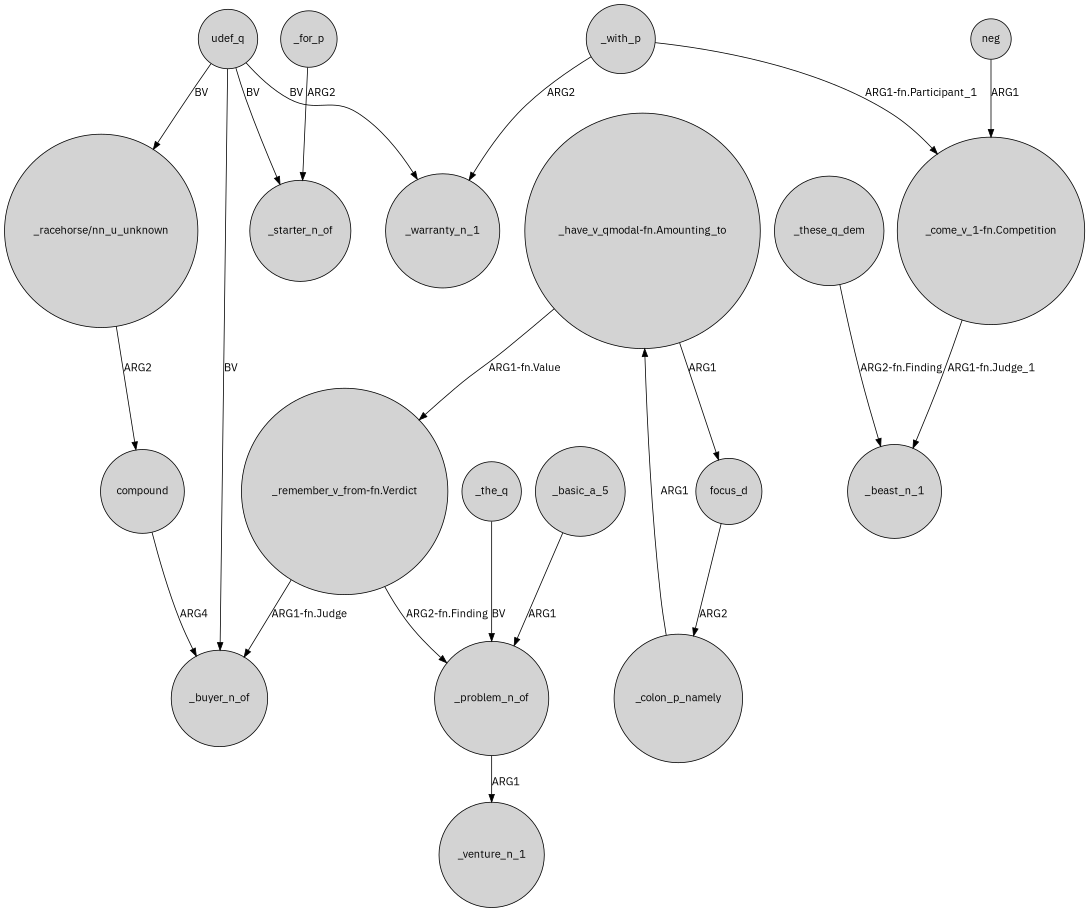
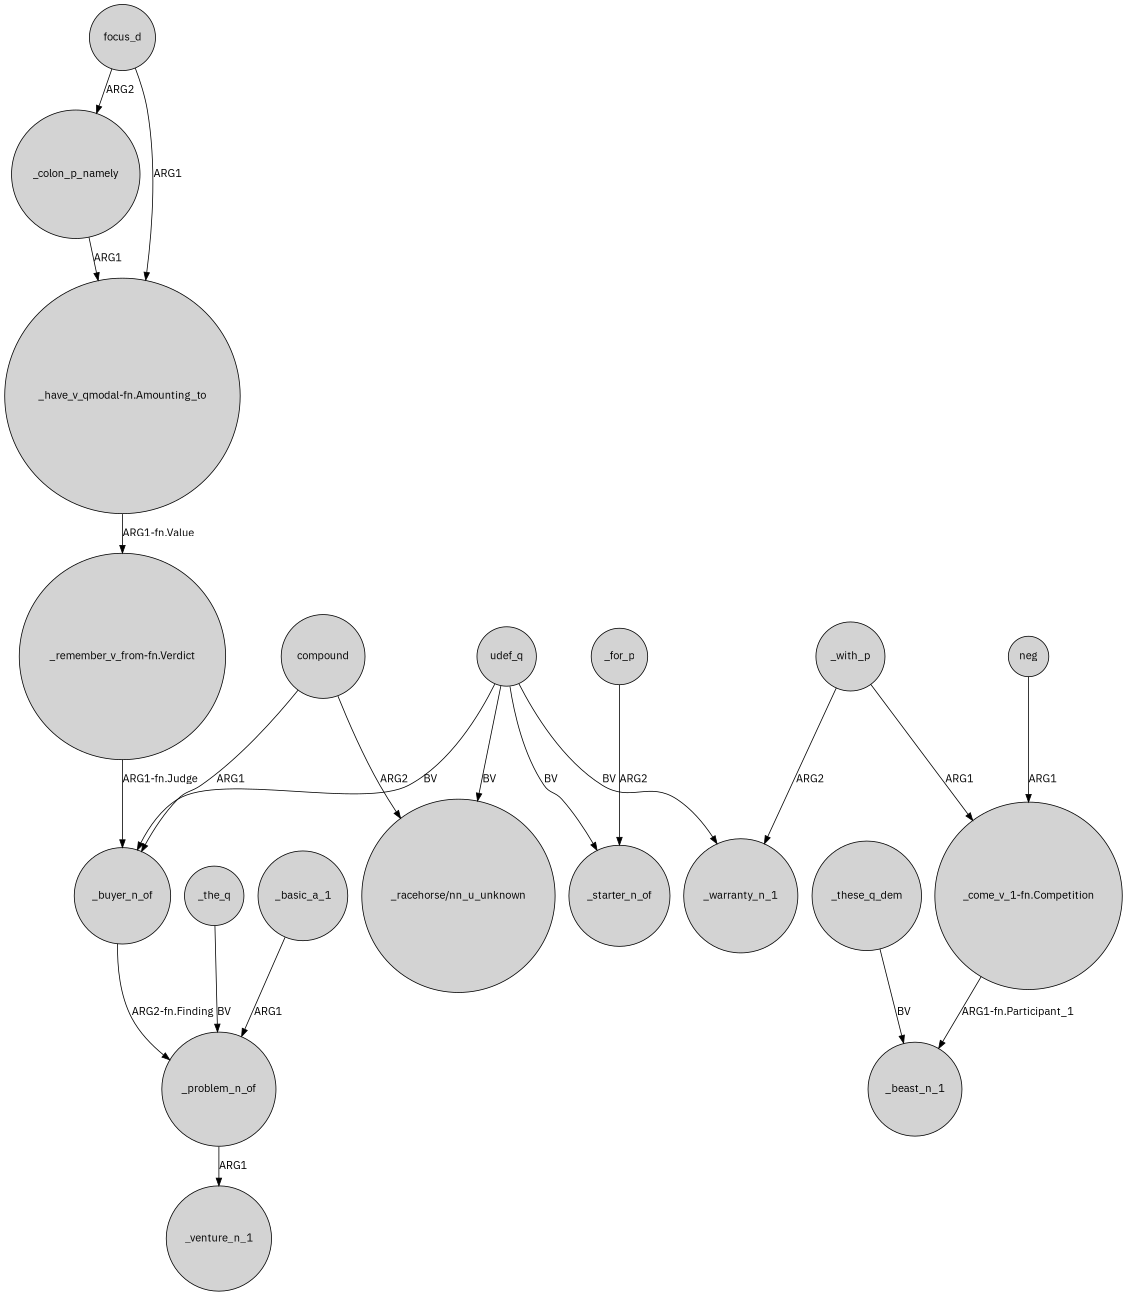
(921, 93) -> (960, 779)
(902, 368) -> (904, 1012)
(991, 368) -> (1018, 1012)
(125, 384) -> (364, 755)
(698, 398) -> (153, 169)
(580, 491) -> (303, 896)
(194, 614) -> (231, 779)
(409, 625) -> (126, 1005)
